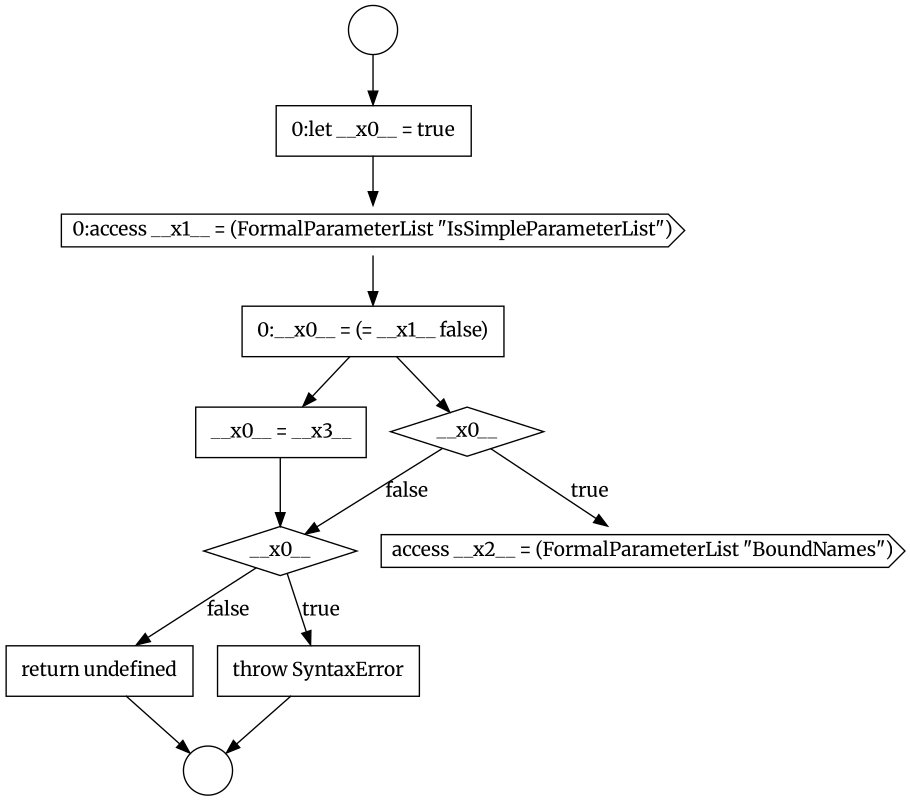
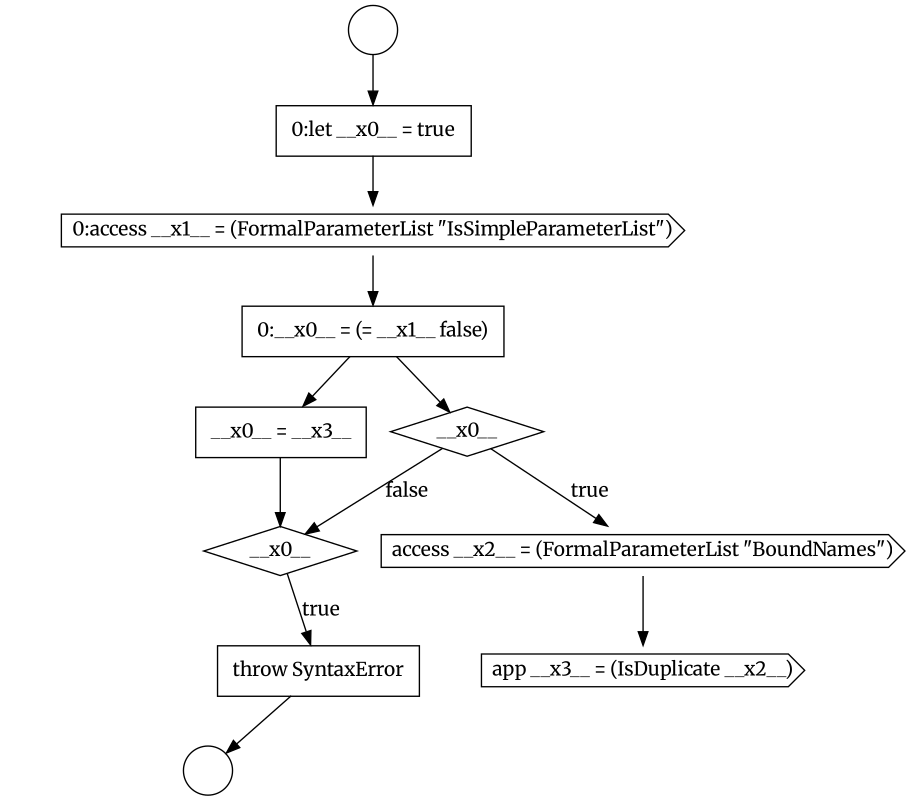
(99, 670) -> none
none -> (643, 670)
